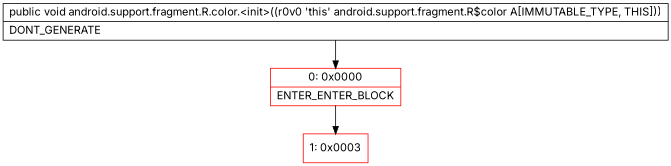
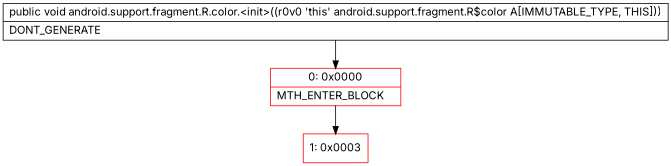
(336, 96) -> (331, 96)
